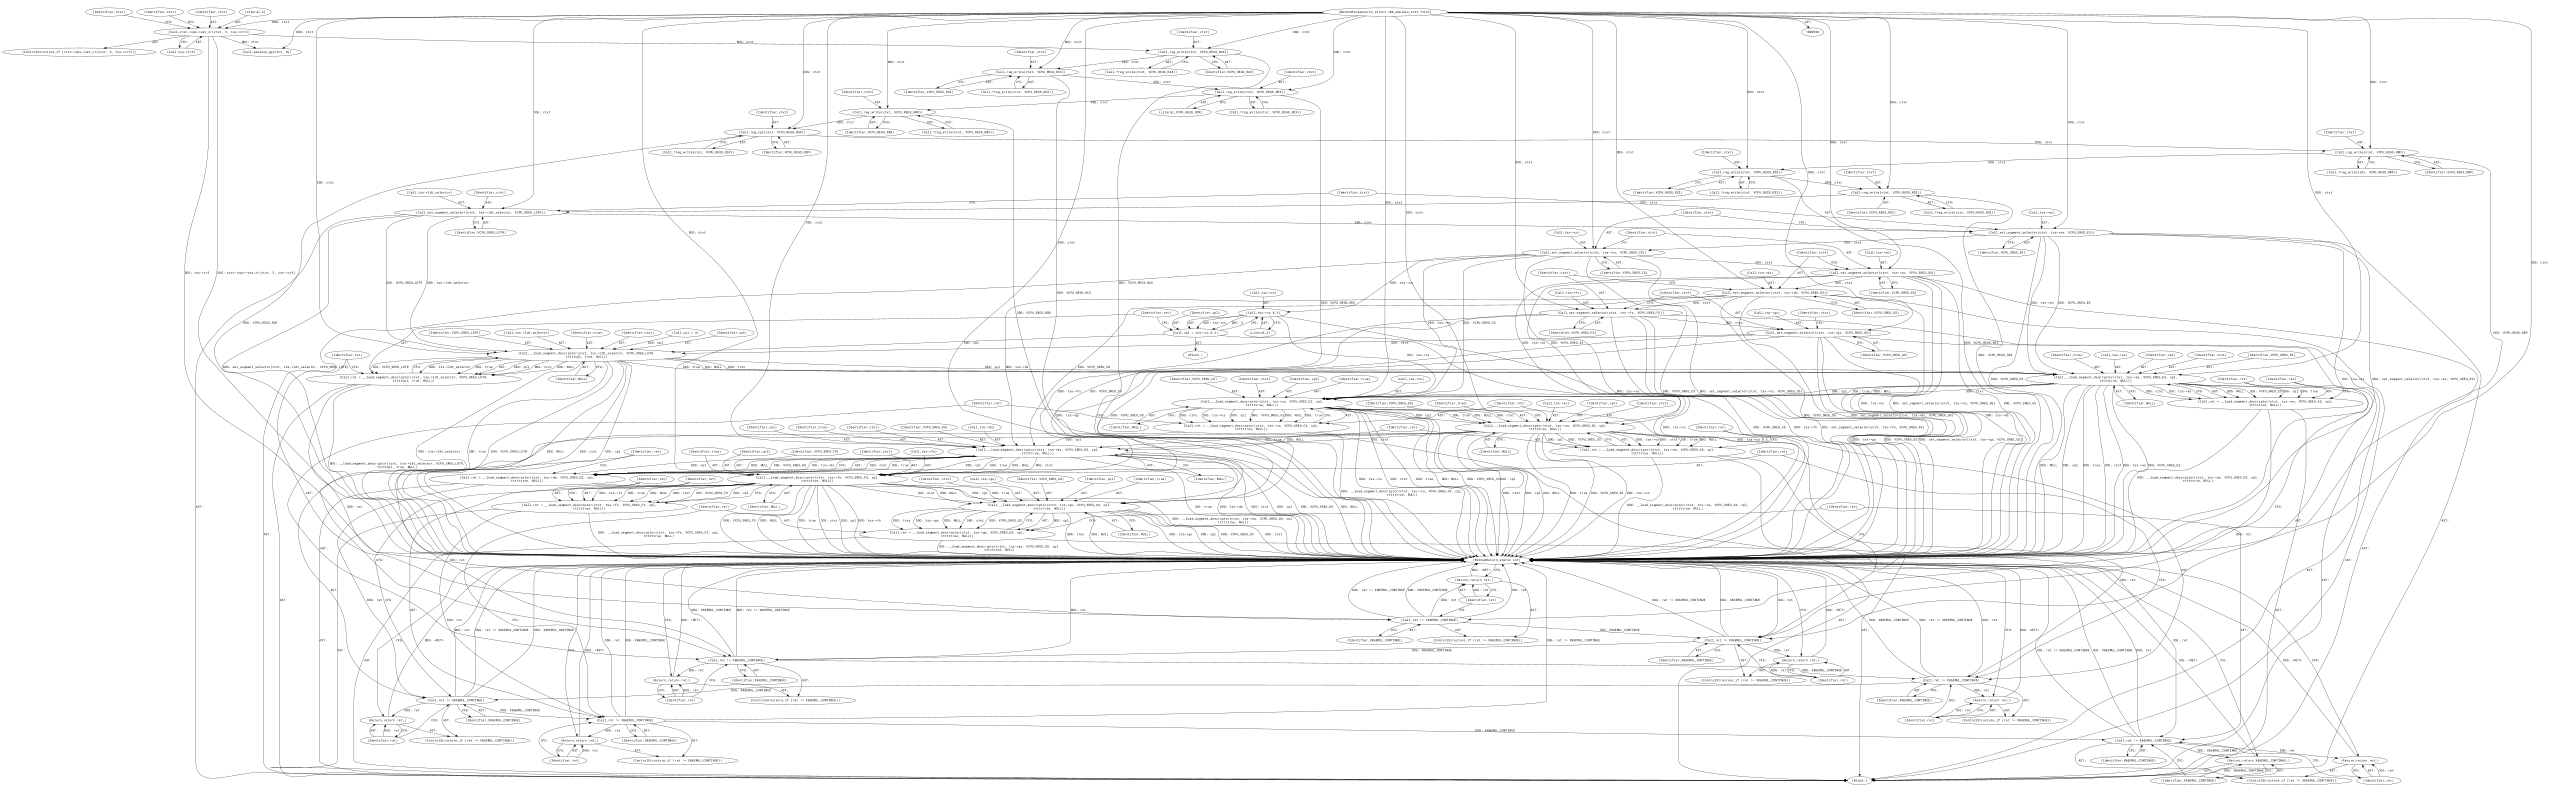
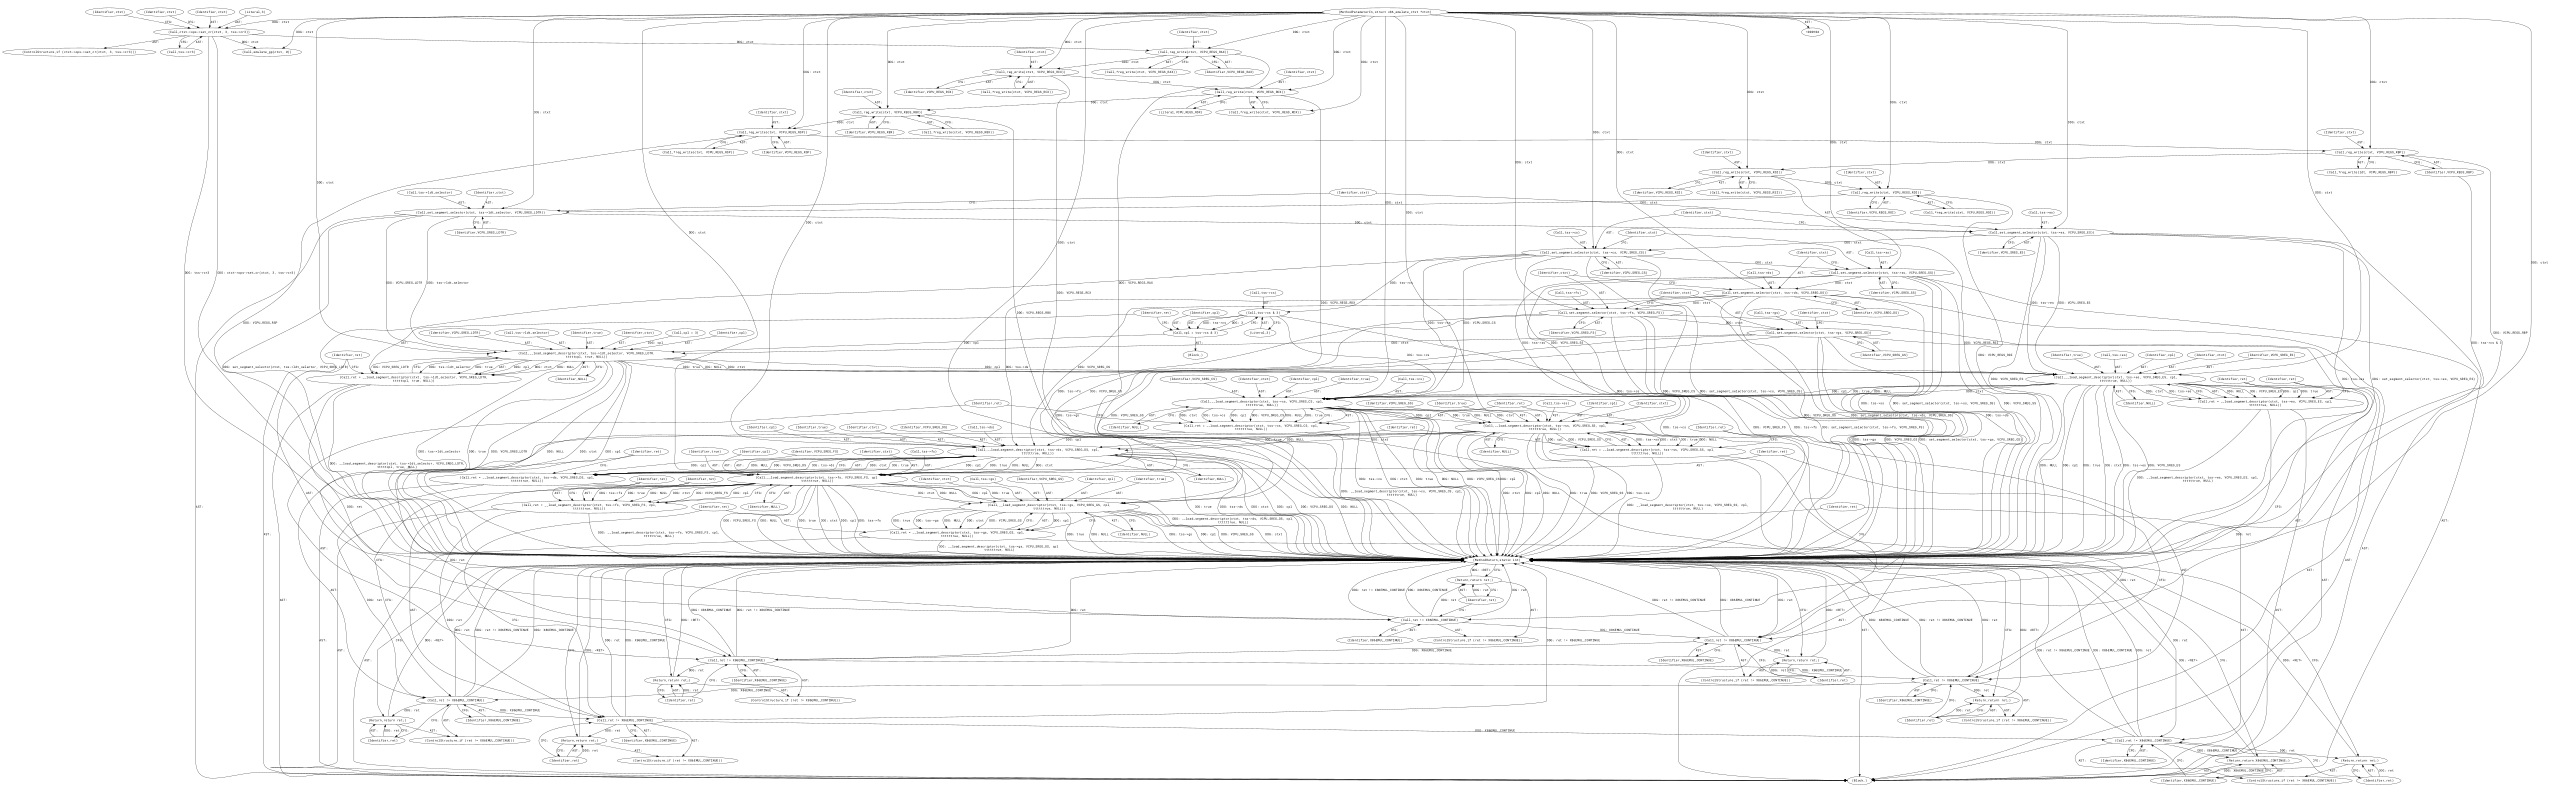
(1796, 81) -> (1361, 78)
(772, 132) -> (772, 132)
none -> (1872, 201)
(1654, 424) -> (2258, 523)
